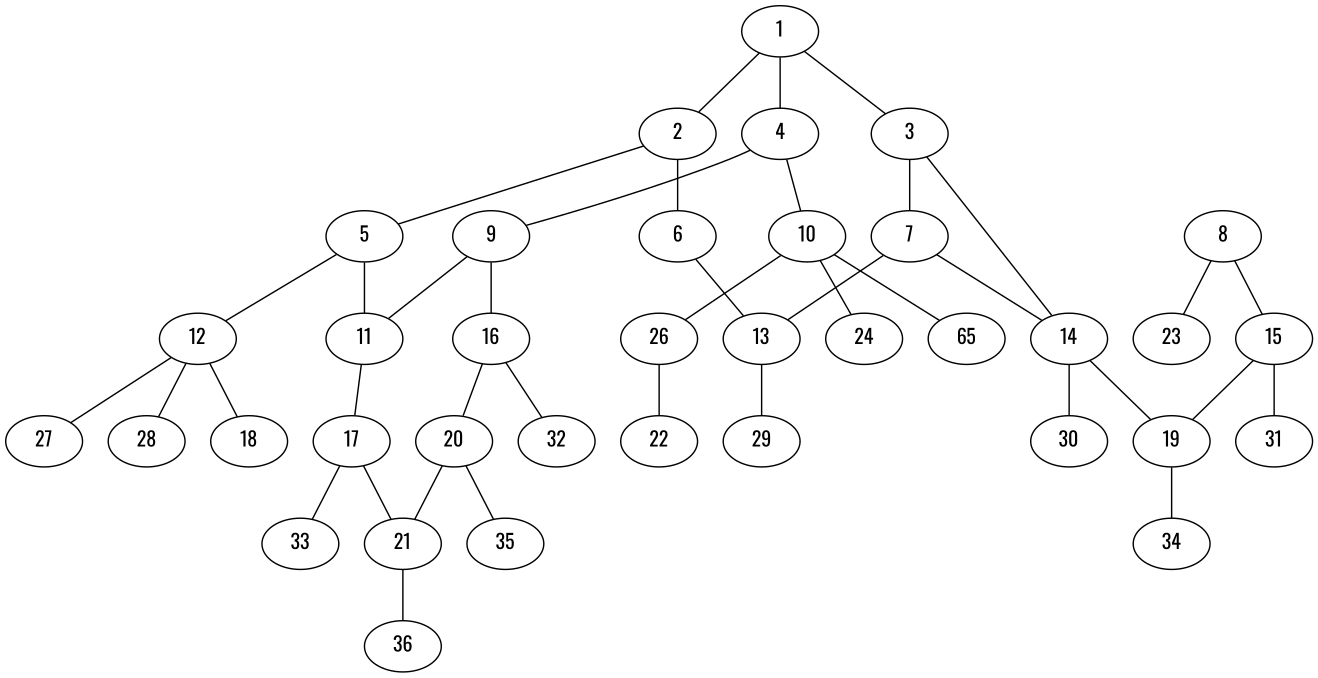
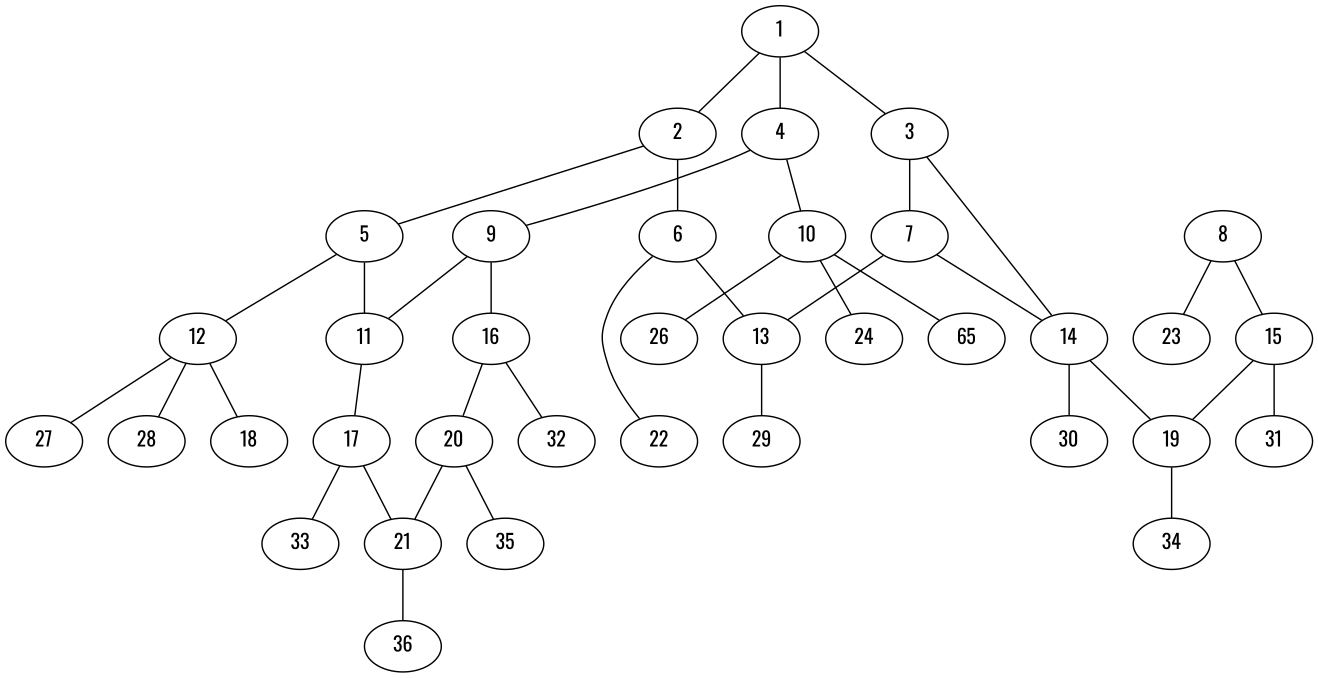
(659, 390) -> (602, 334)
